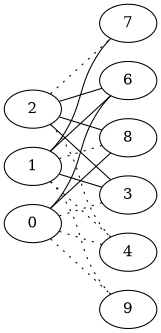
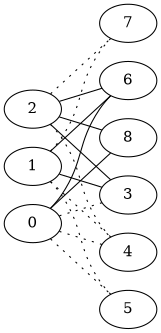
(78, 104) -> (78, 104)
(88, 150) -> none
(128, 309) -> (128, 309)
